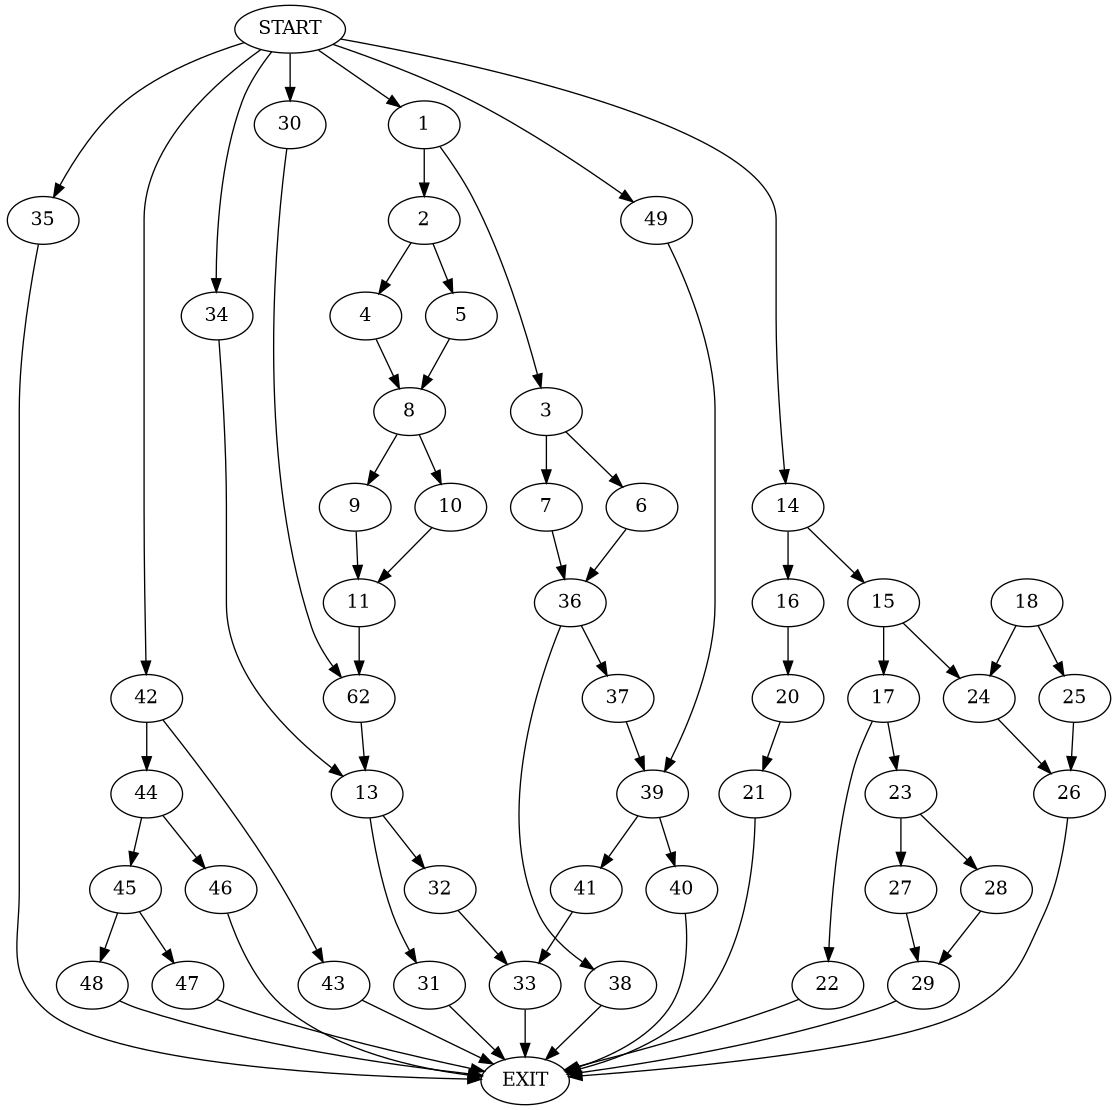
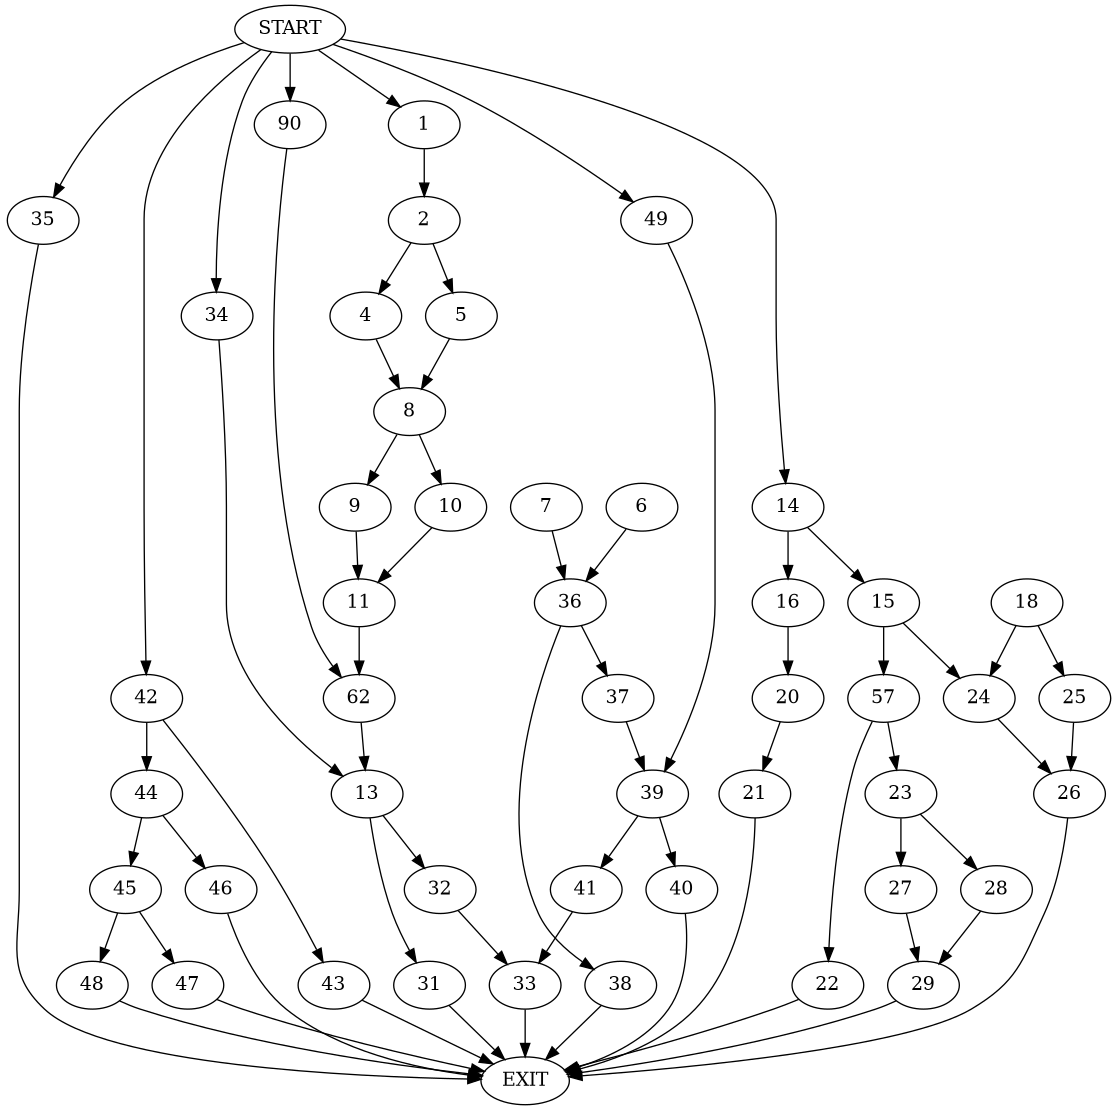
(290, 125) -> (290, 125)
(546, 412) -> none
(884, 698) -> (884, 698)
